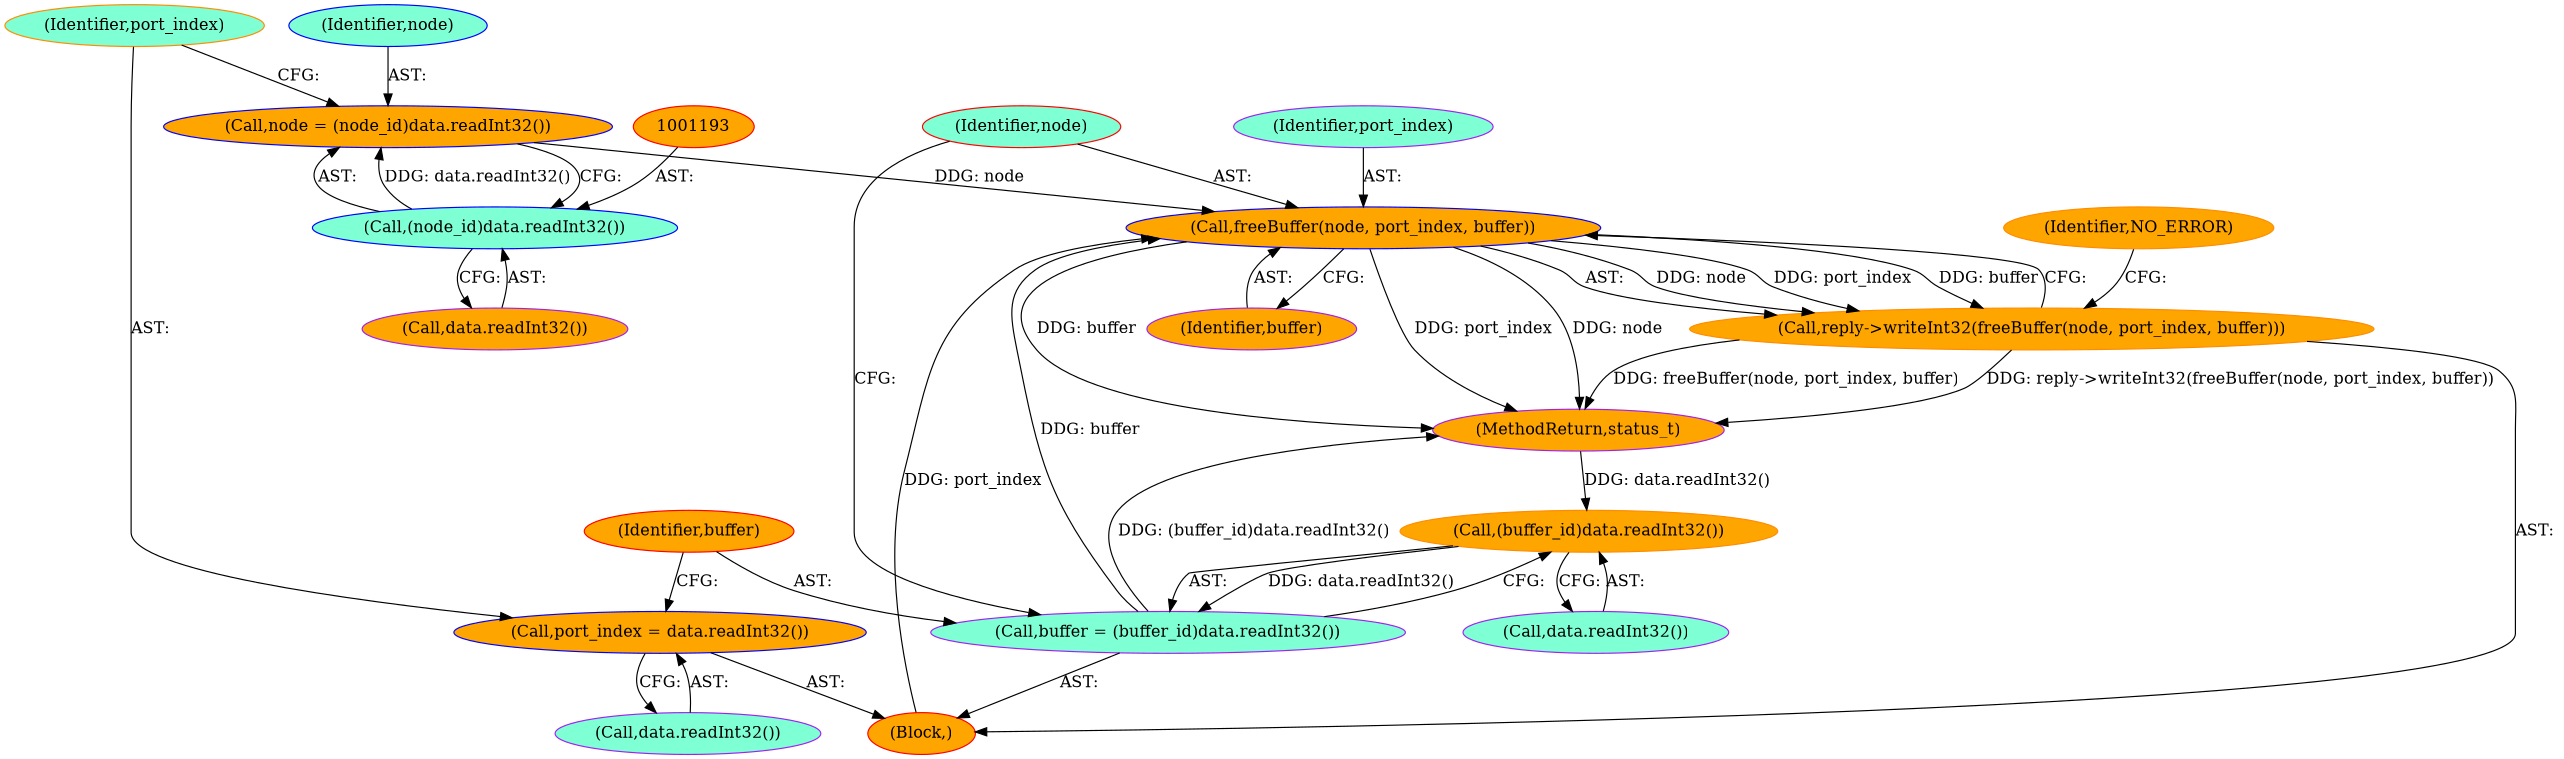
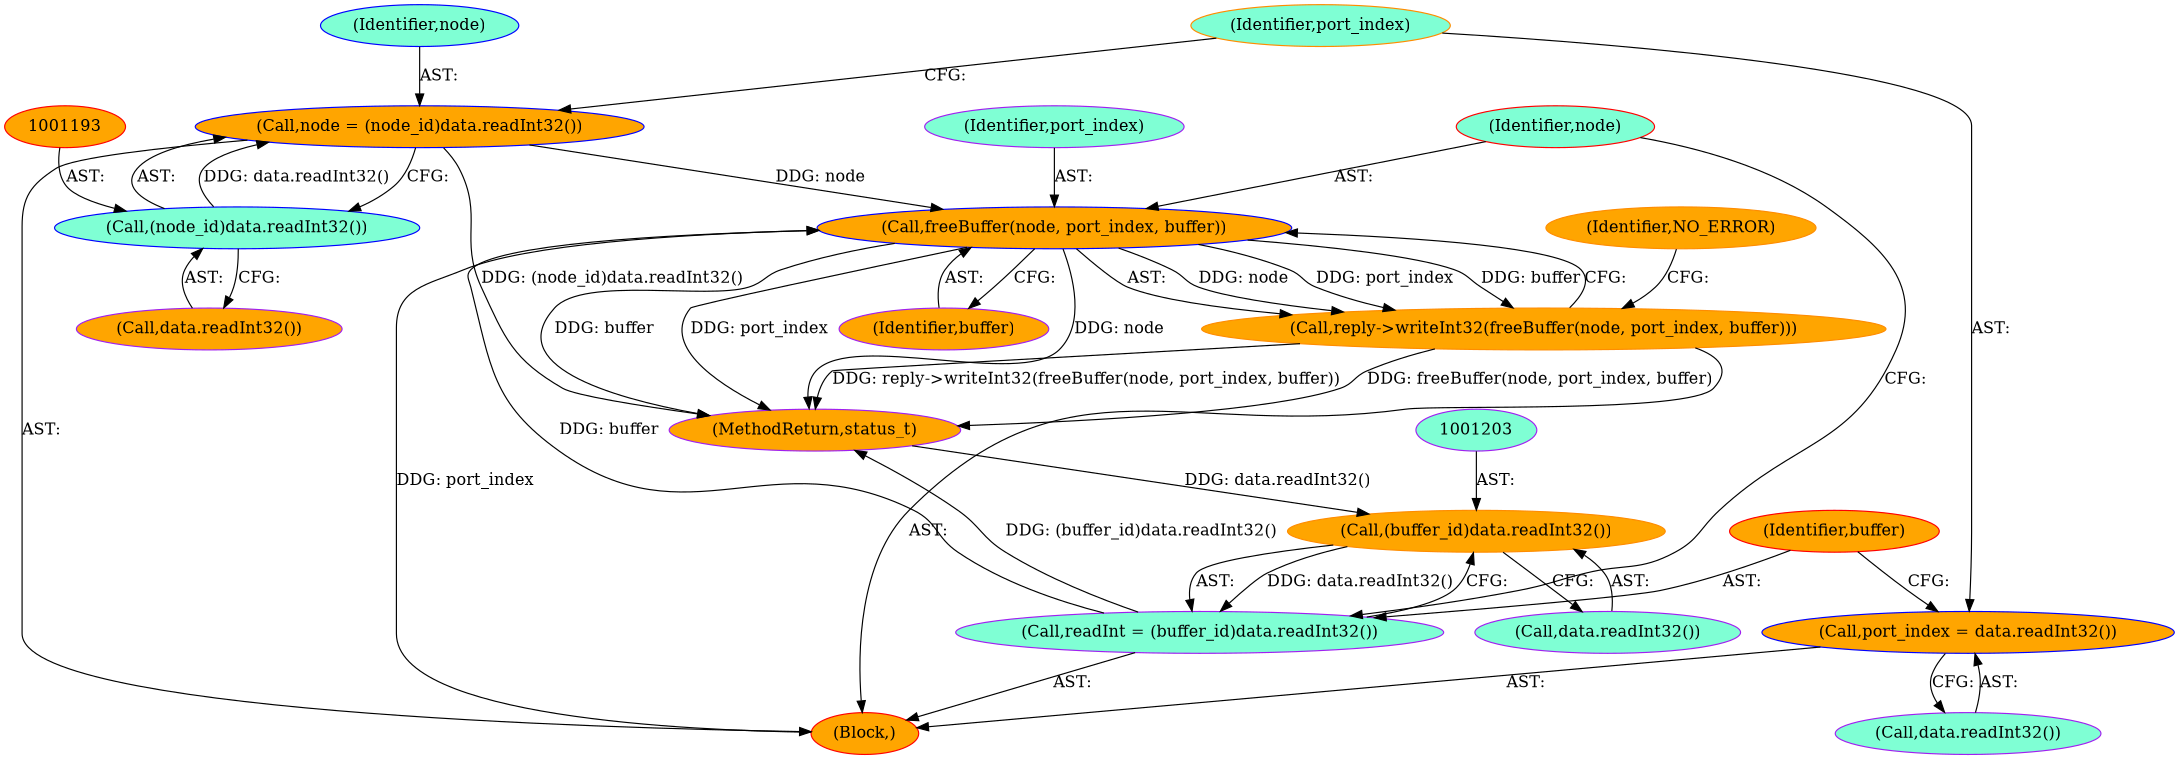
none -> (509, 342)
none -> (1476, 430)
(1168, 632) -> (1200, 632)
none -> (71, 667)
